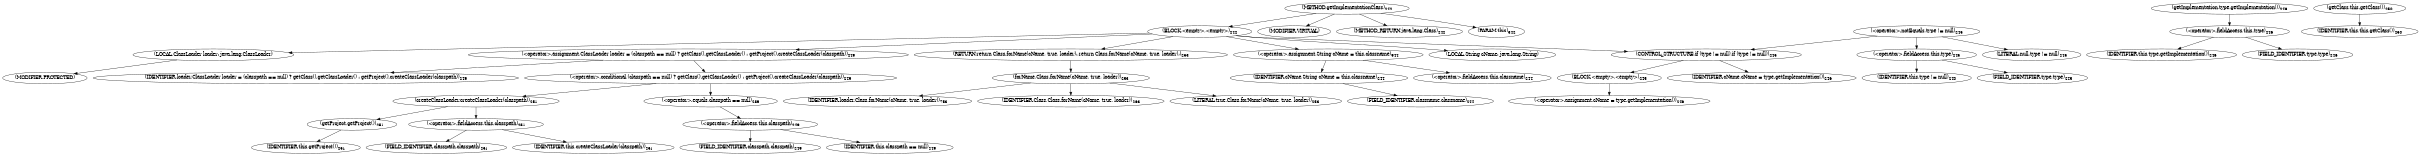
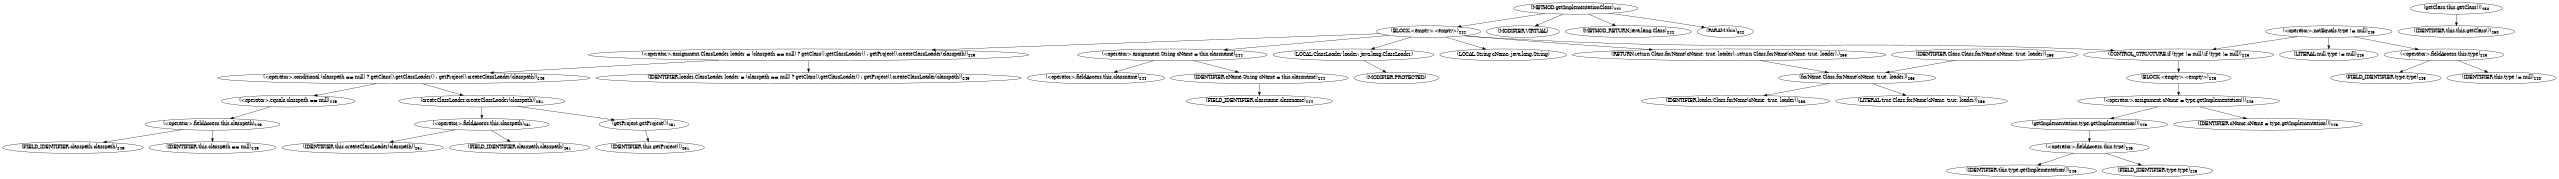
(1395, 54) -> (1239, 54)
(1732, 66) -> (2222, 112)
(1071, 88) -> (1922, 66)
(756, 101) -> (333, 101)
(944, 101) -> (1802, 101)
none -> (2135, 112)
